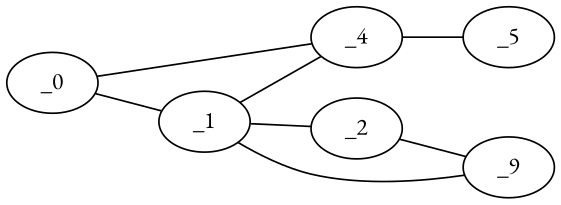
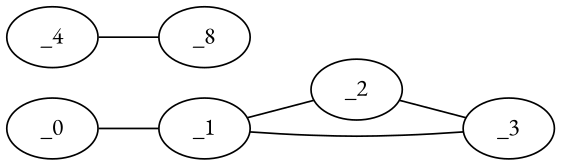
(509, 37) -> (205, 37)
(205, 60) -> none
(280, 80) -> none
(509, 167) -> (509, 128)
